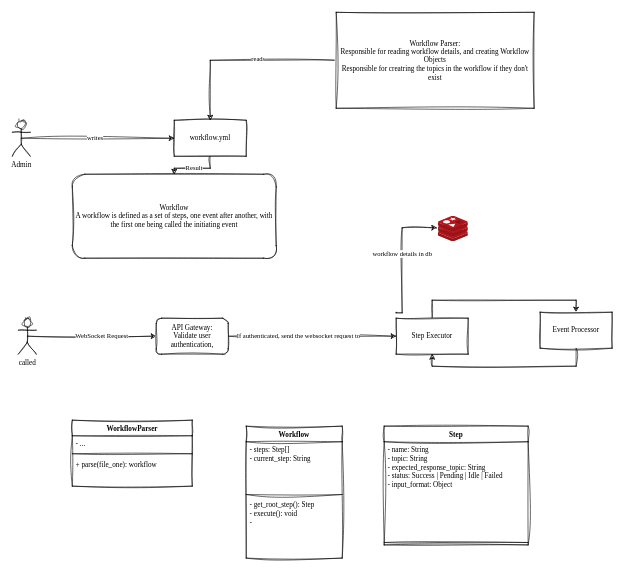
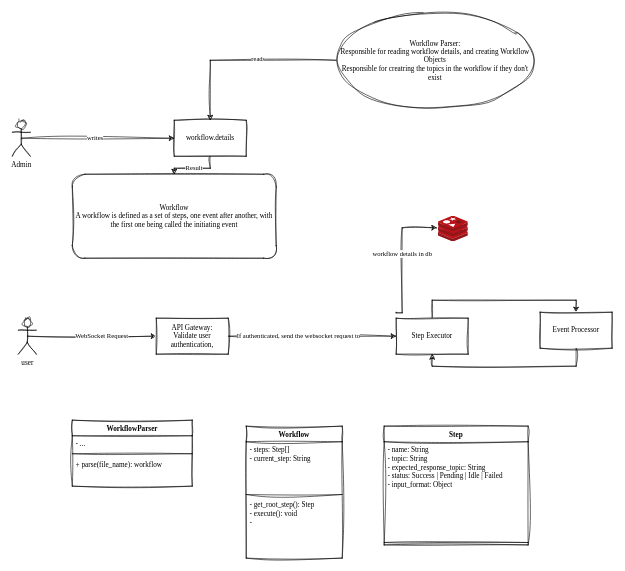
(435, 60) -> (435, 60)
(210, 138) -> (210, 138)
(192, 336) -> (192, 336)
(28, 363) -> (28, 363)
(125, 465) -> (127, 465)
